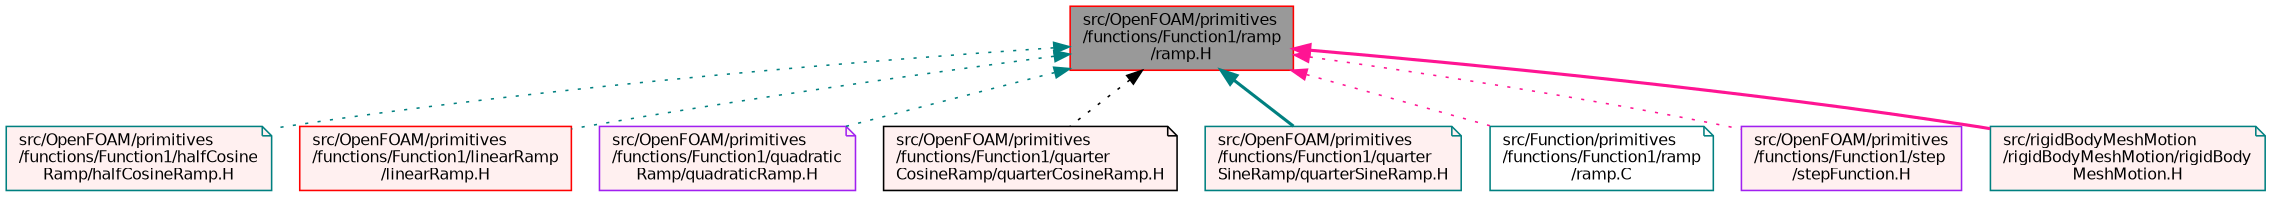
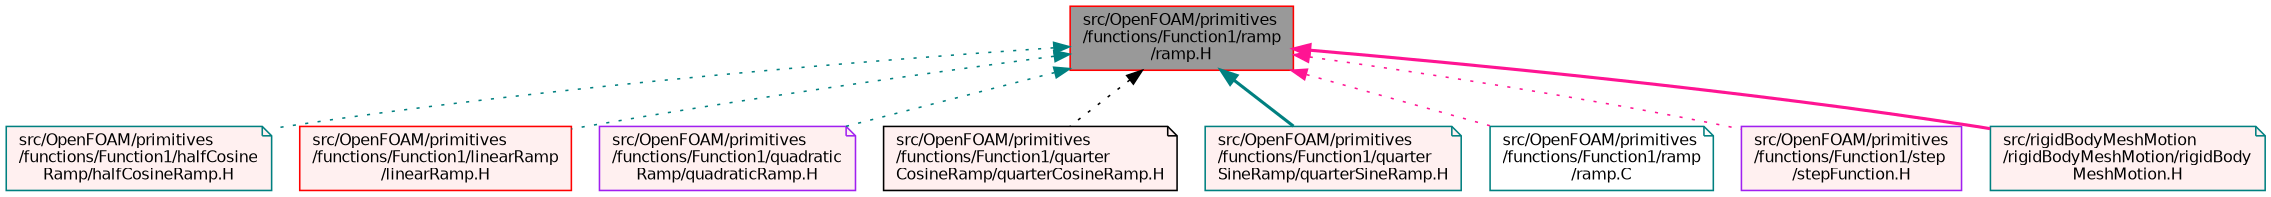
(1602, 158) -> (1602, 158)
